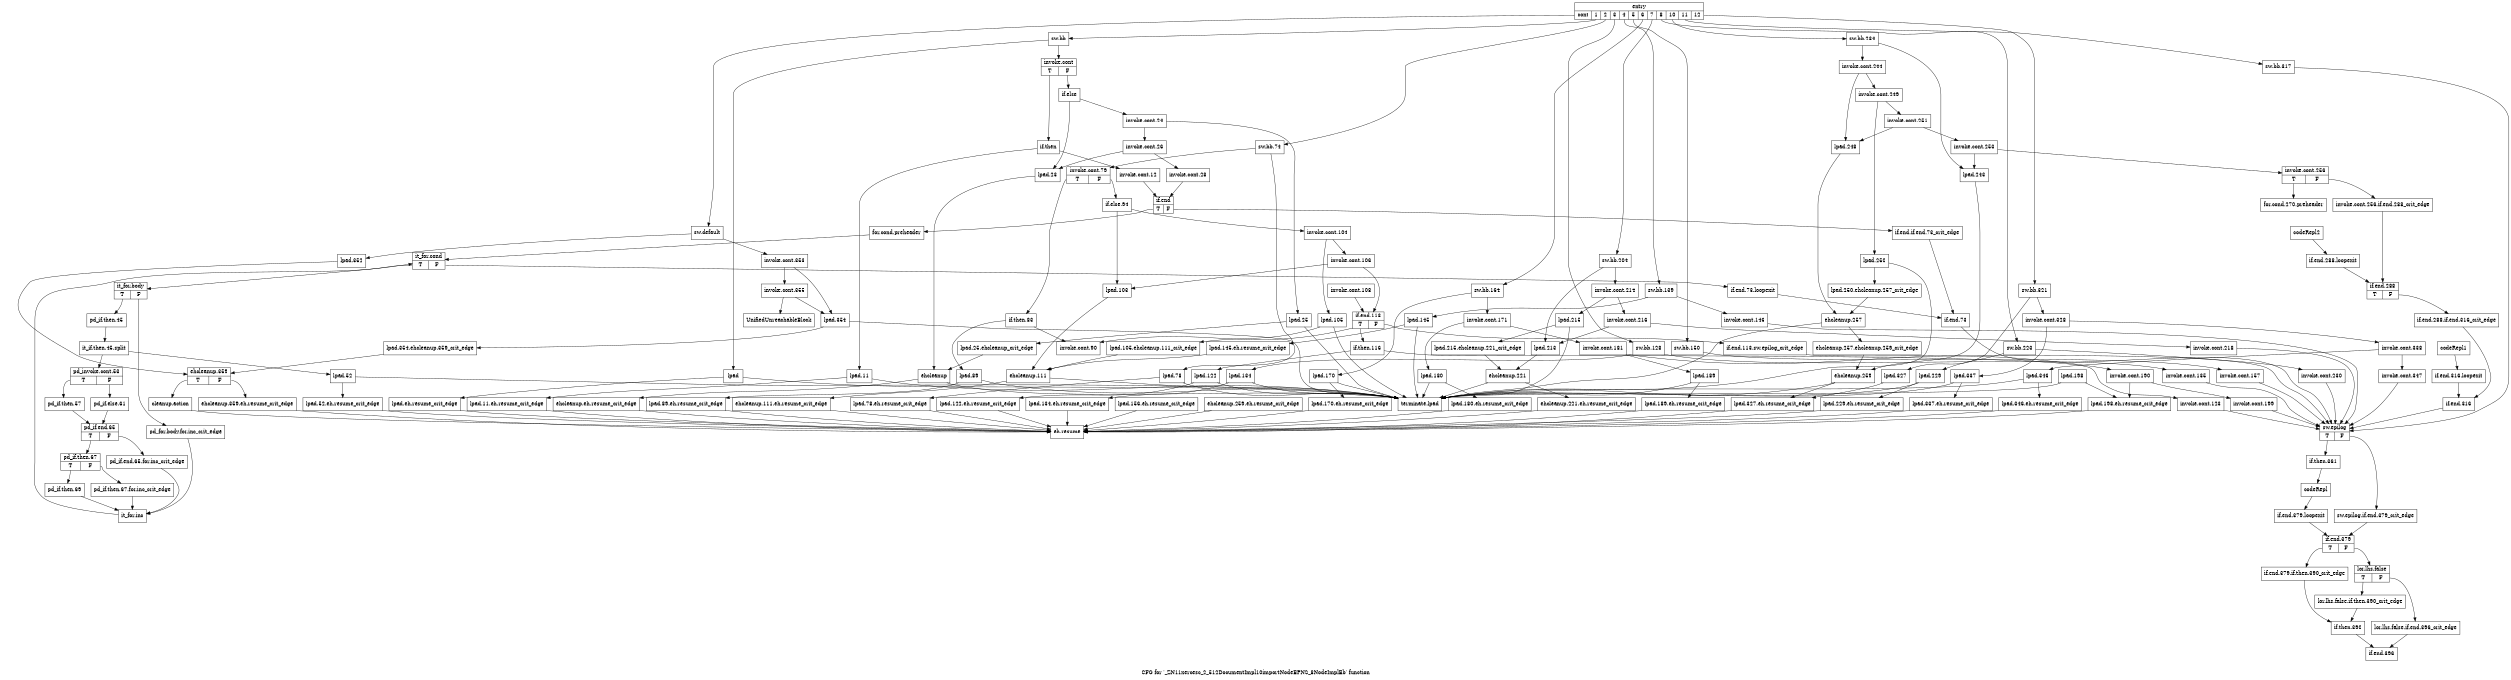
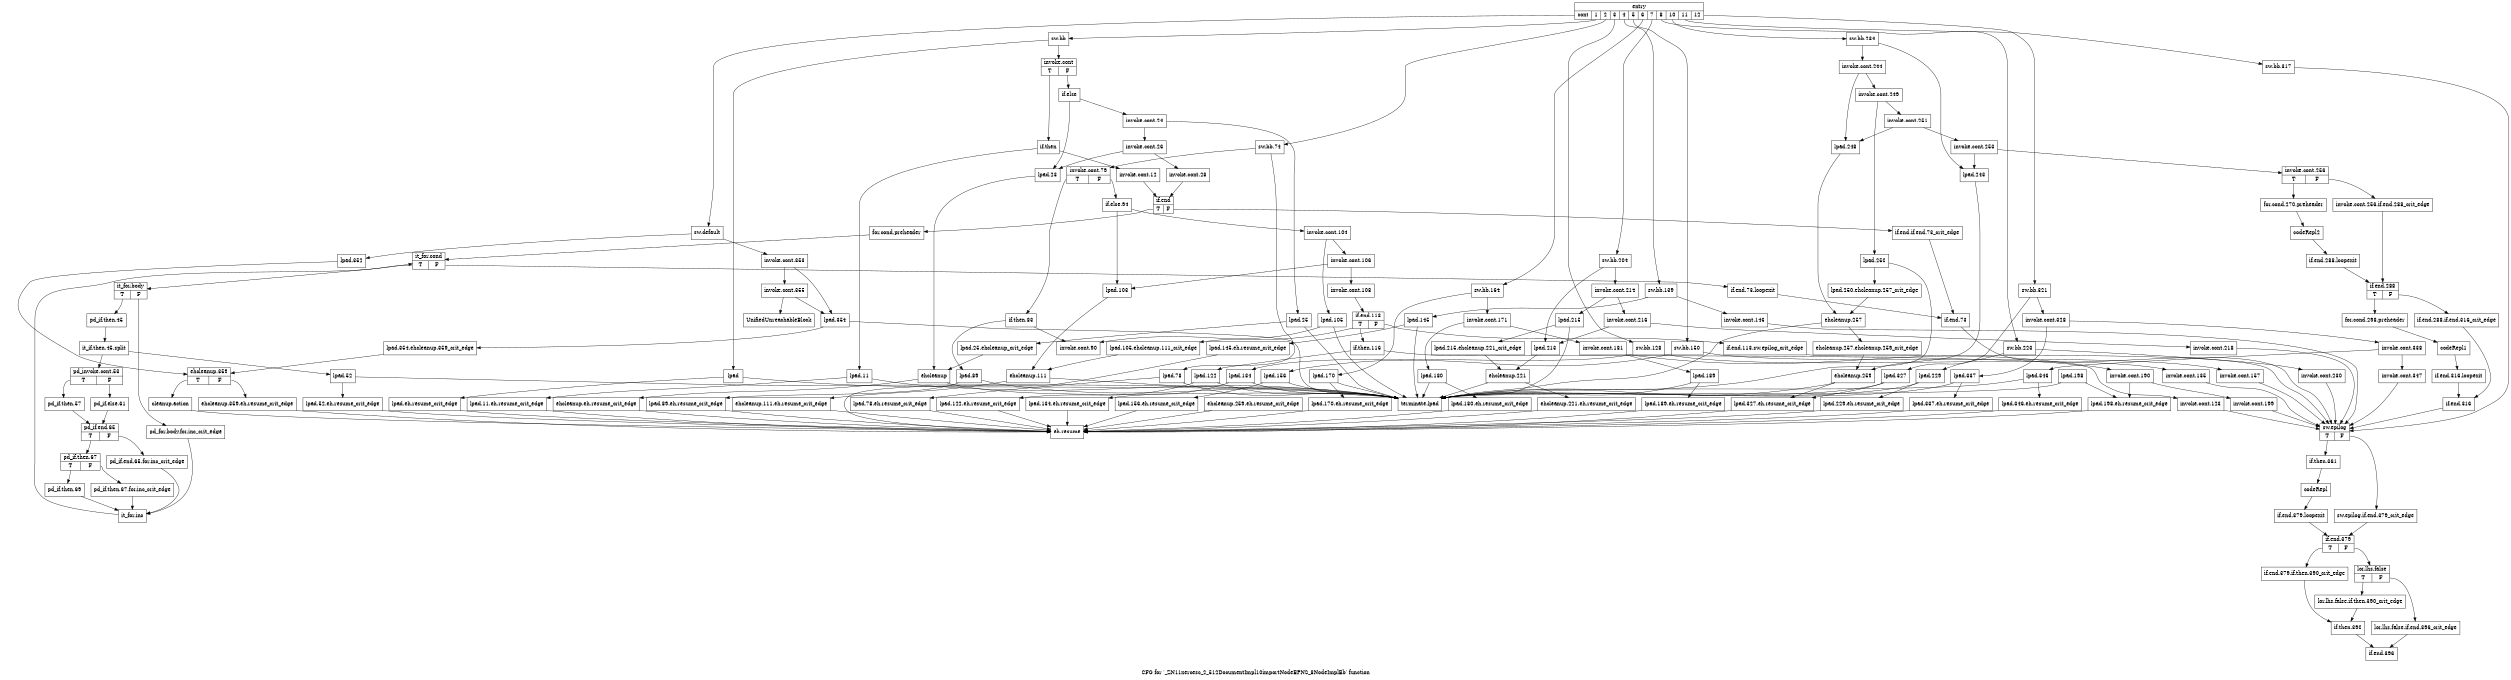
none -> (2299, 217)
(1379, 285) -> (1351, 274)
none -> (2375, 320)
(1128, 360) -> (880, 389)
none -> (1275, 376)
none -> (1665, 395)
